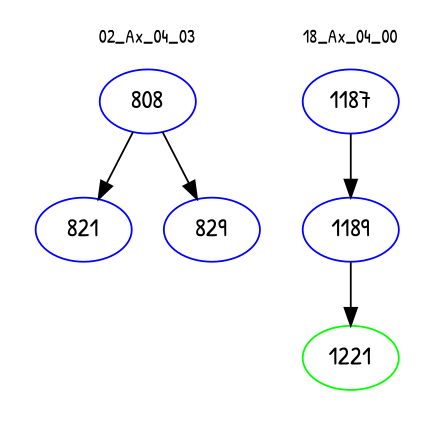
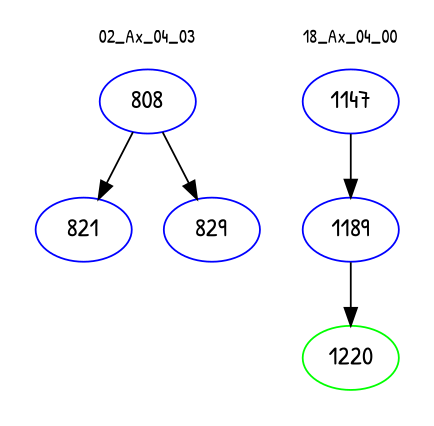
(351, 101) -> (351, 101)
(351, 358) -> (351, 358)
